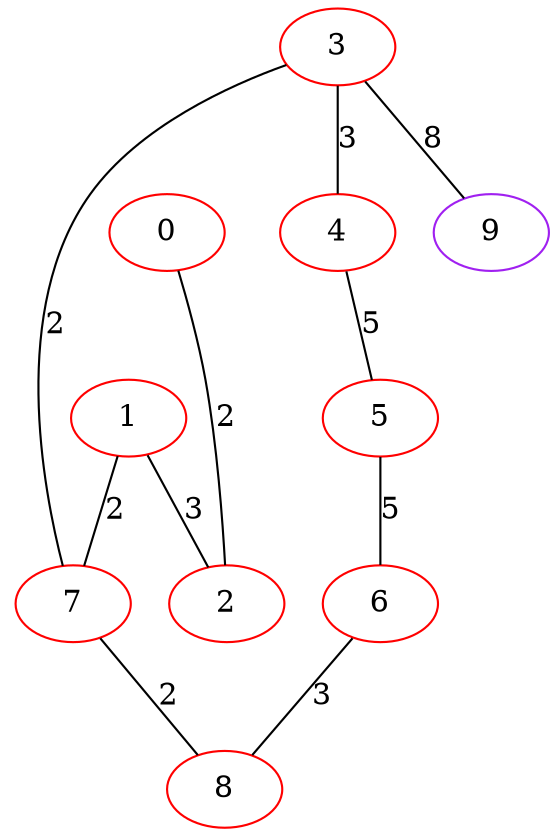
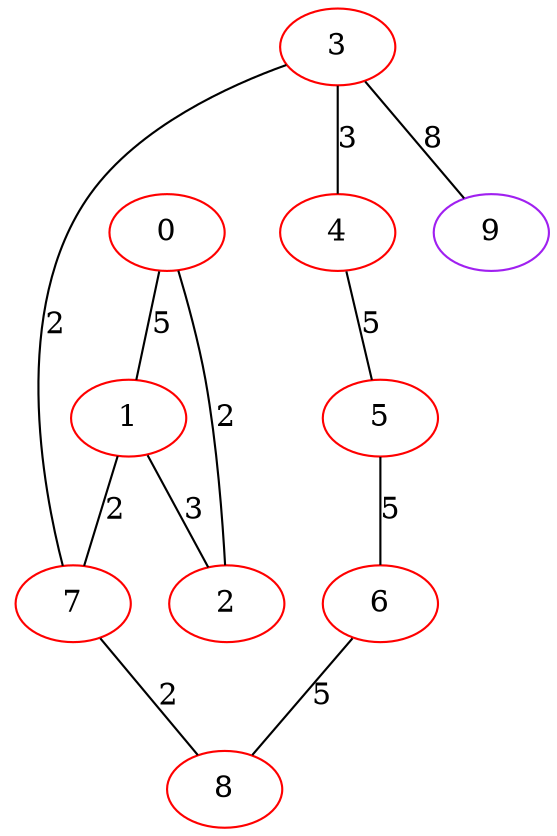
none -> (148, 326)
(323, 697) -> (323, 697)
